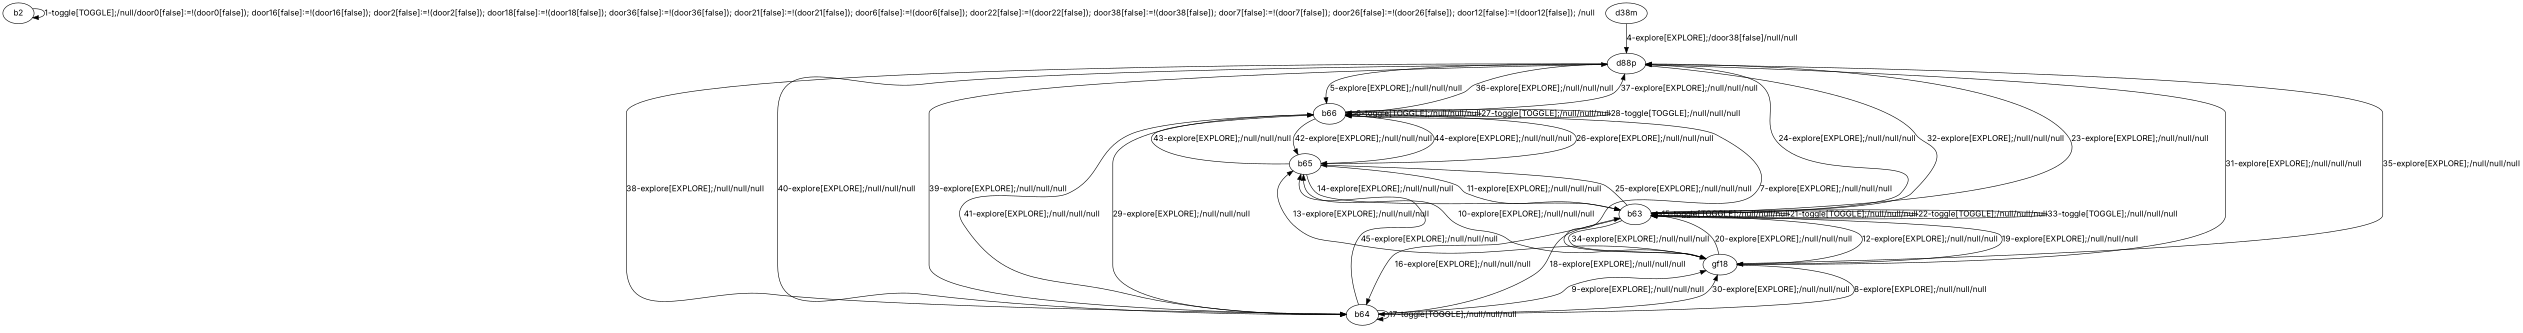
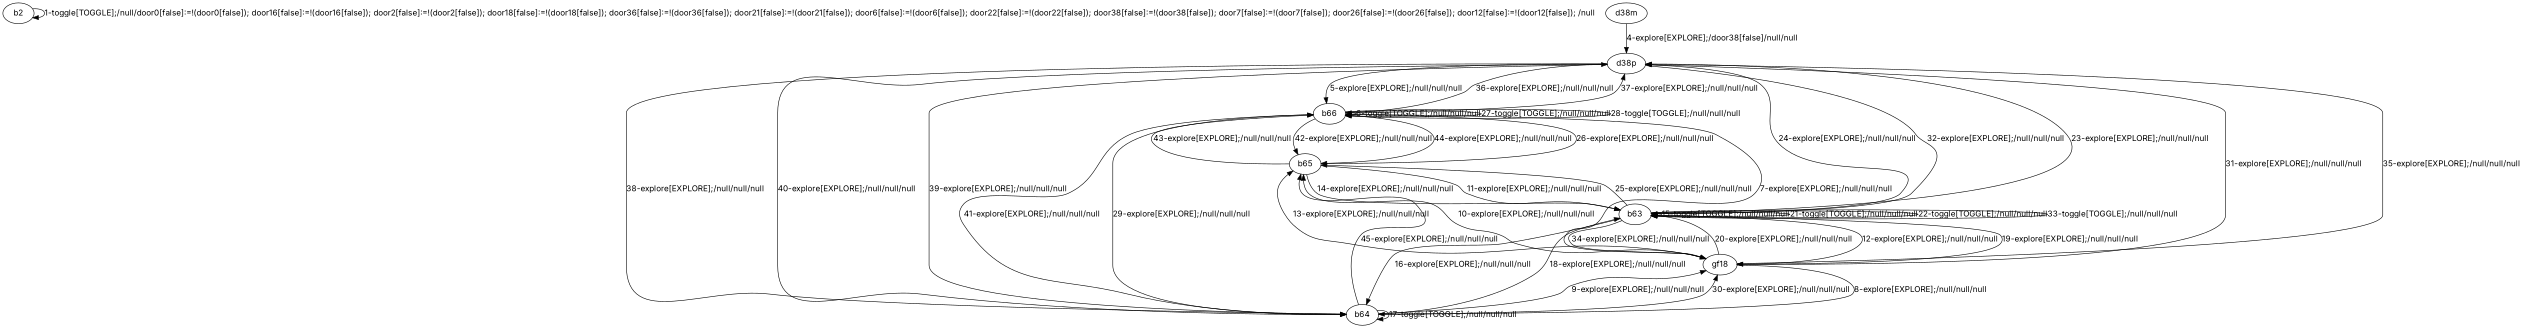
(1626, 64) -> (1626, 64)
